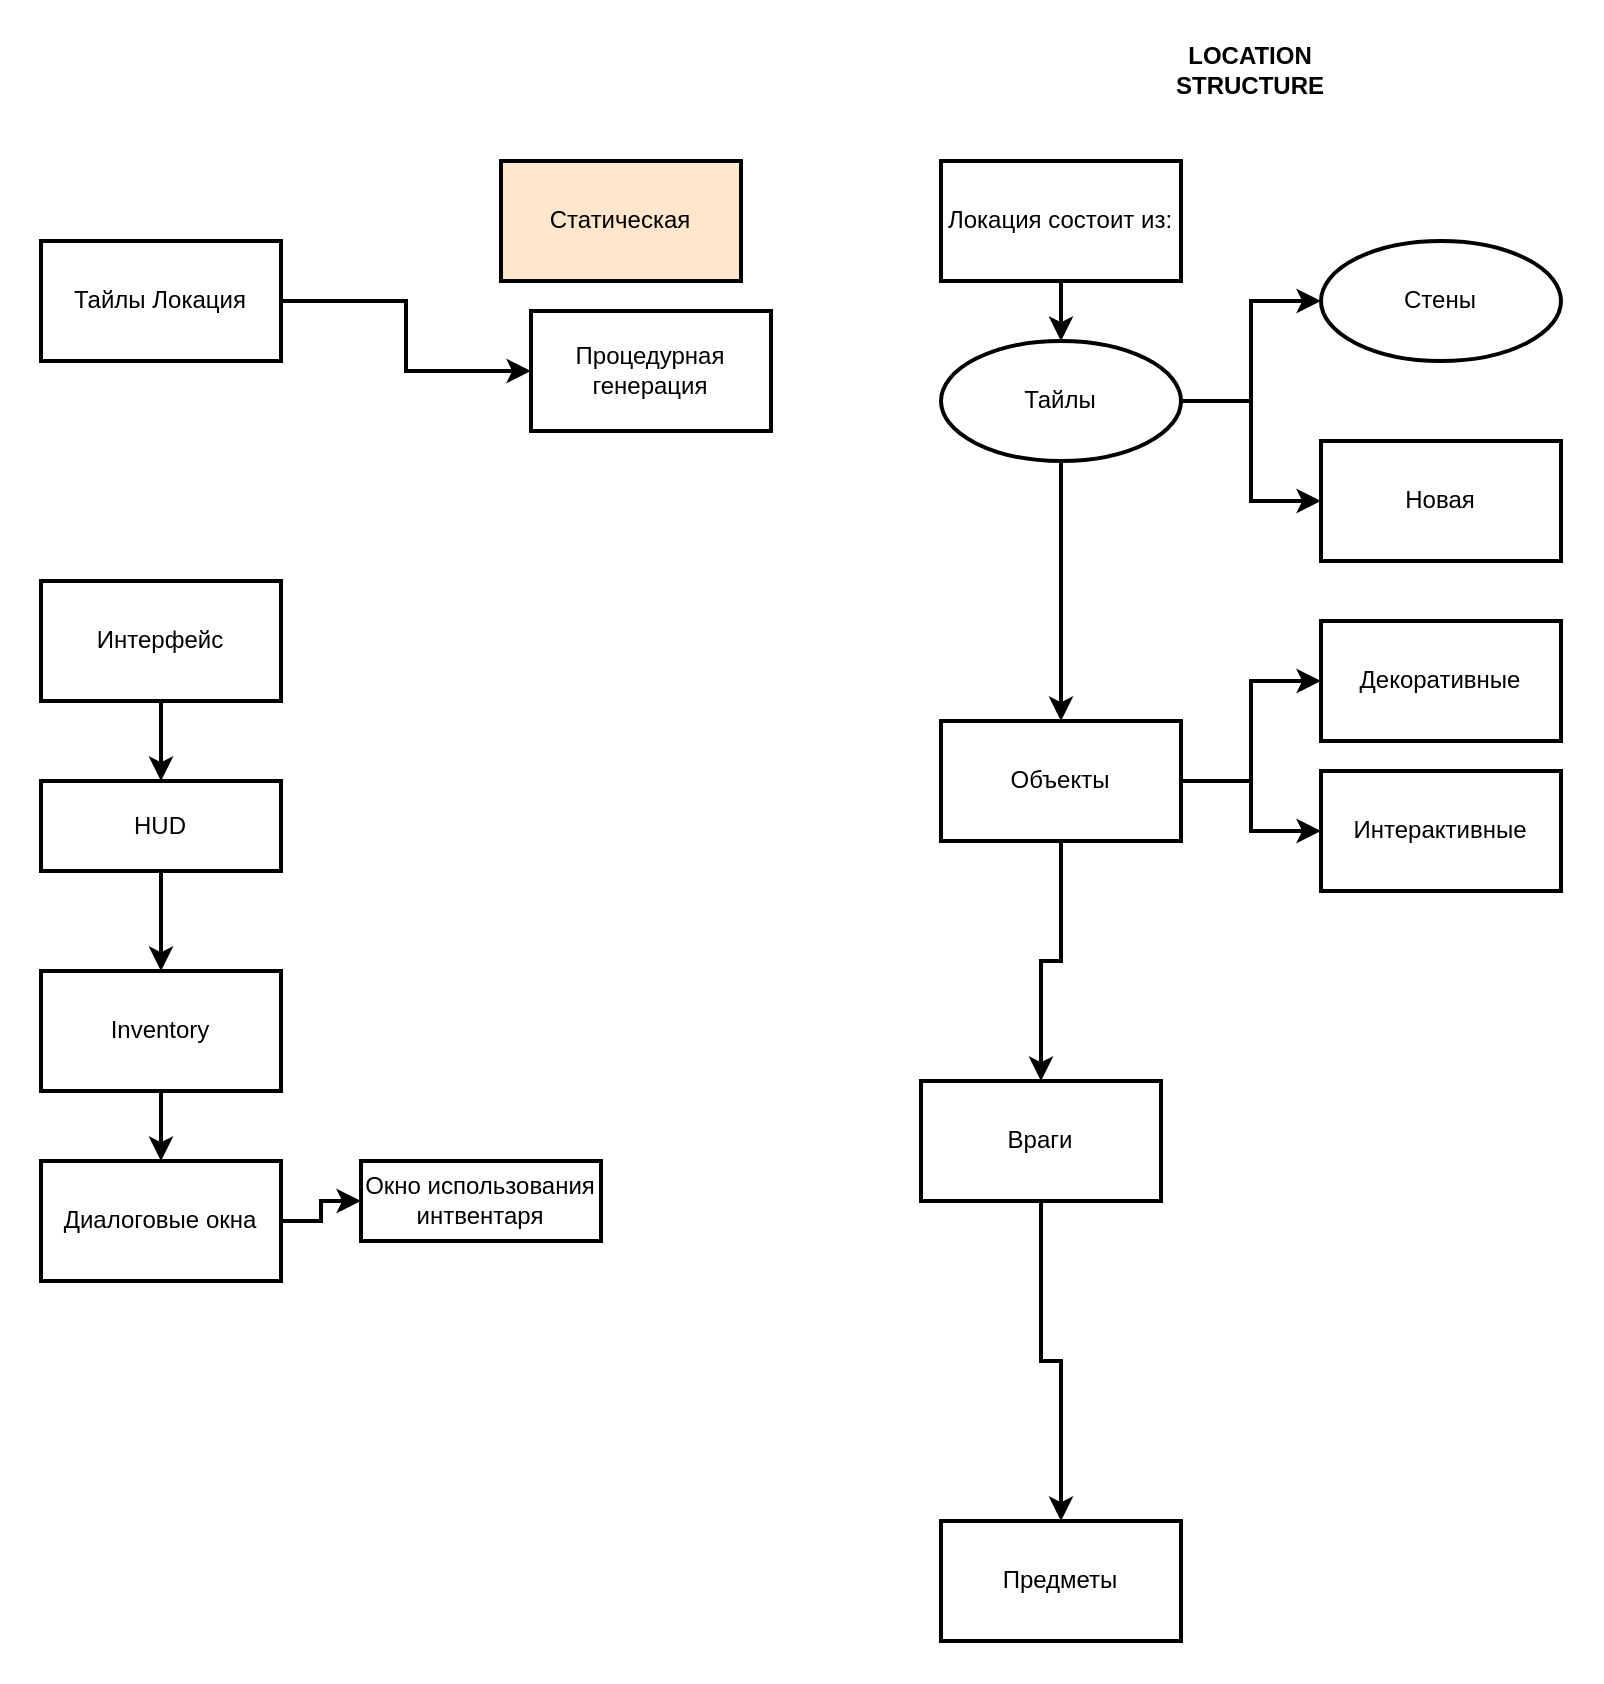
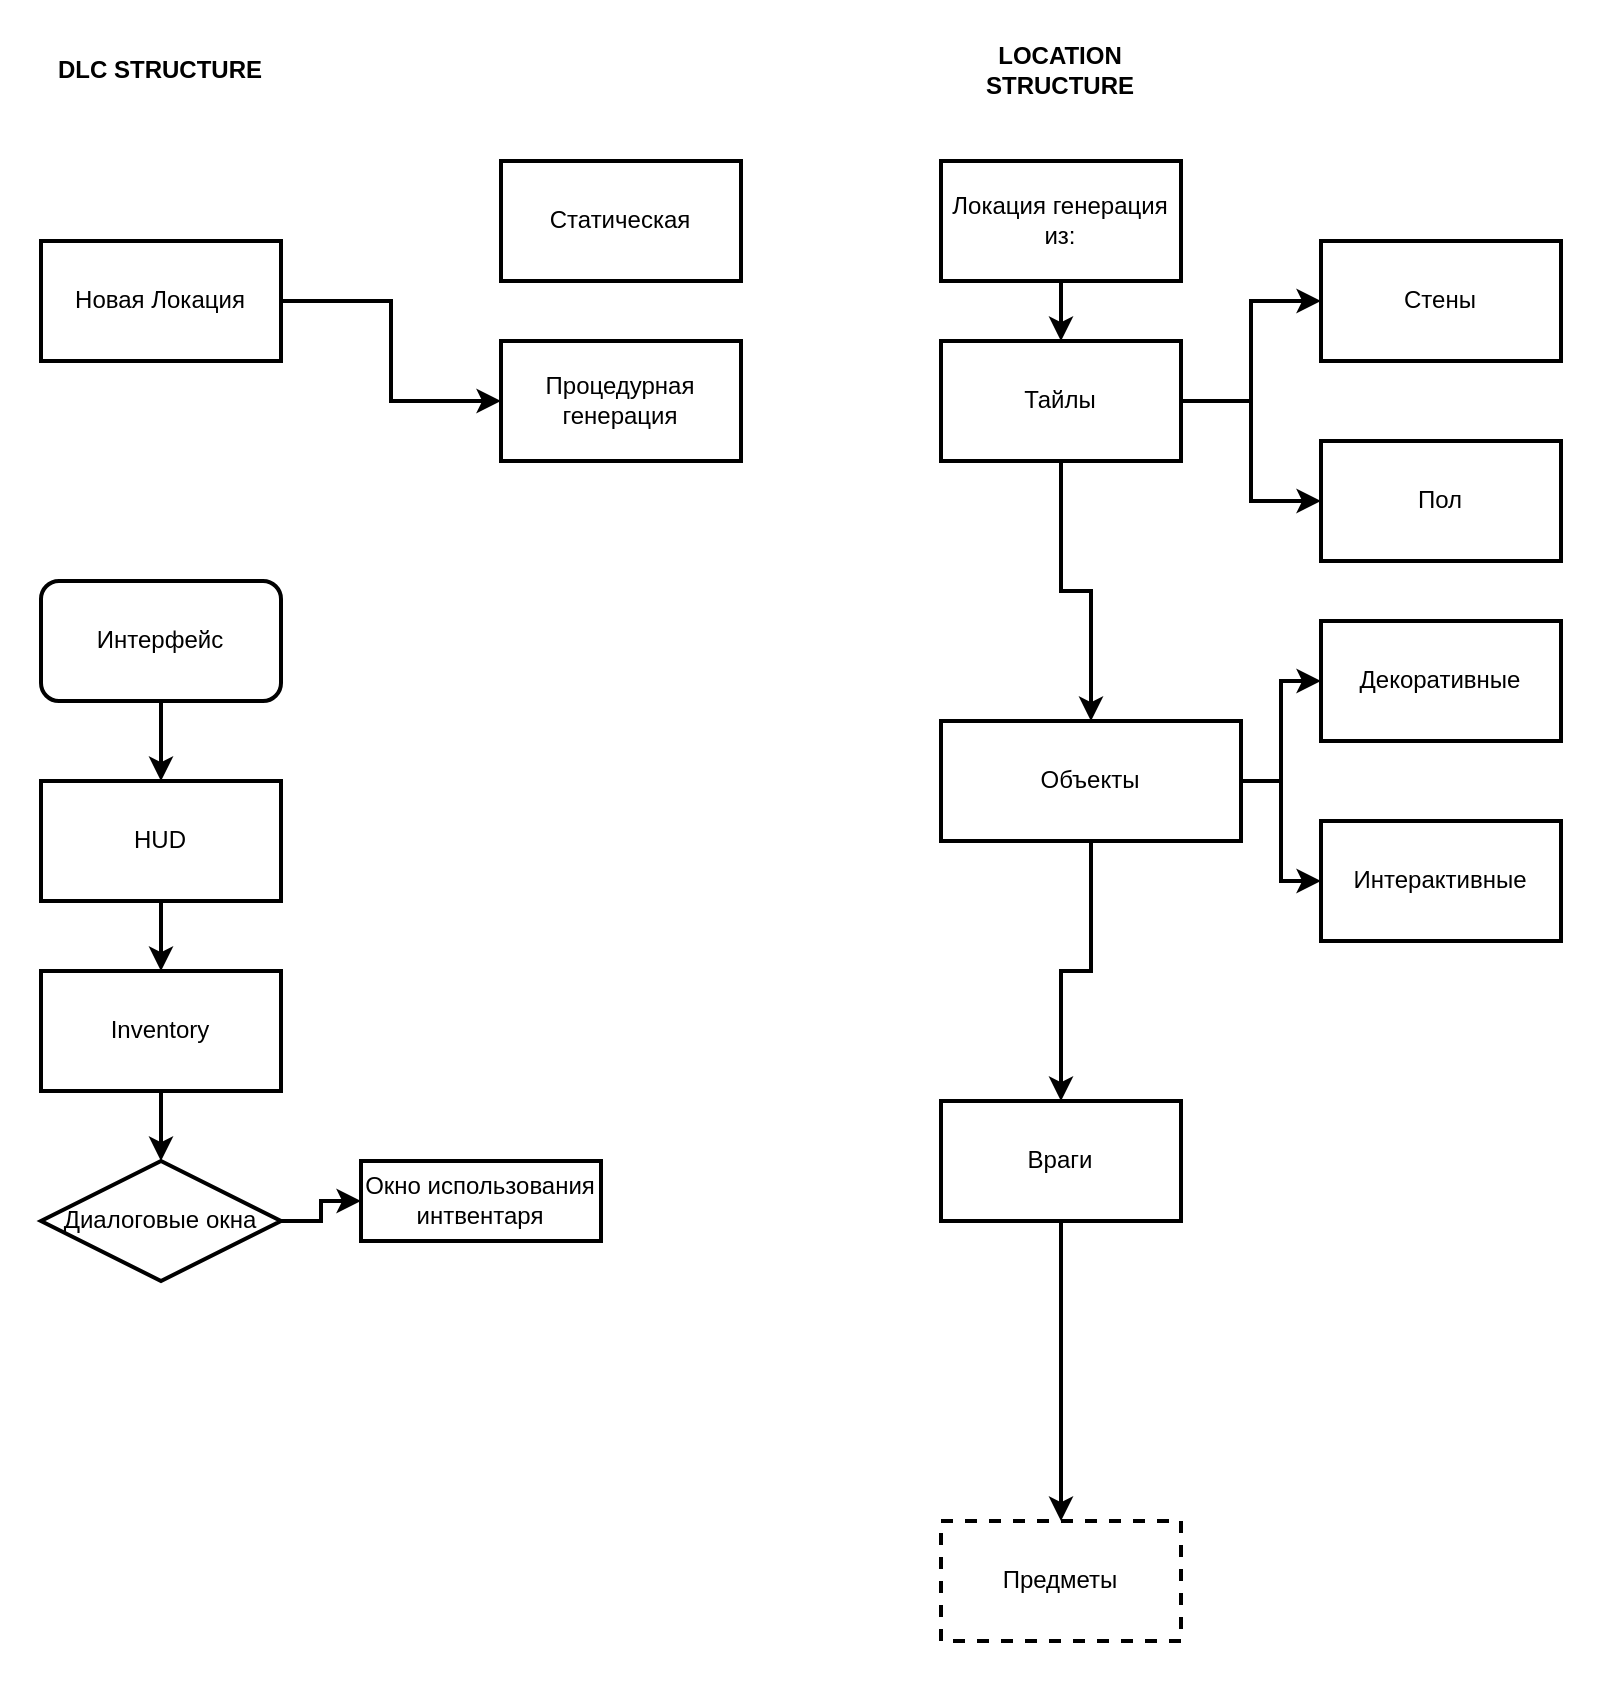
none -> (161, 71)
(1251, 71) -> (1061, 71)
(621, 221) -> (621, 221)
(1061, 221) -> (1061, 221)
(161, 301) -> (161, 301)
(1441, 301) -> (1441, 301)
(651, 371) -> (621, 401)
(1061, 401) -> (1061, 401)
(1441, 501) -> (1441, 501)
(161, 641) -> (161, 641)
(1061, 781) -> (1091, 781)
(161, 826) -> (161, 841)
(1441, 831) -> (1441, 881)
(1041, 1141) -> (1061, 1161)
(161, 1221) -> (161, 1221)
(1061, 1581) -> (1061, 1581)
